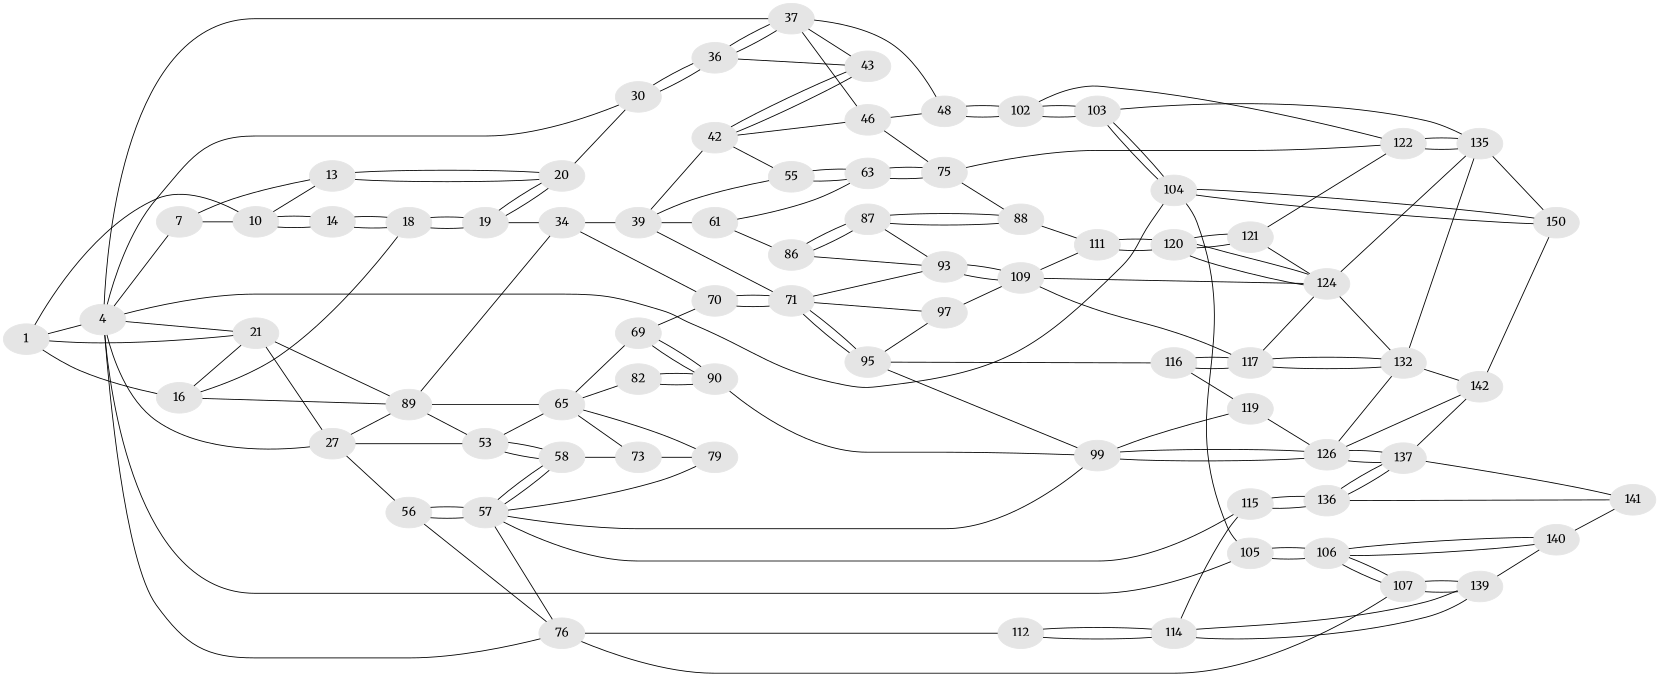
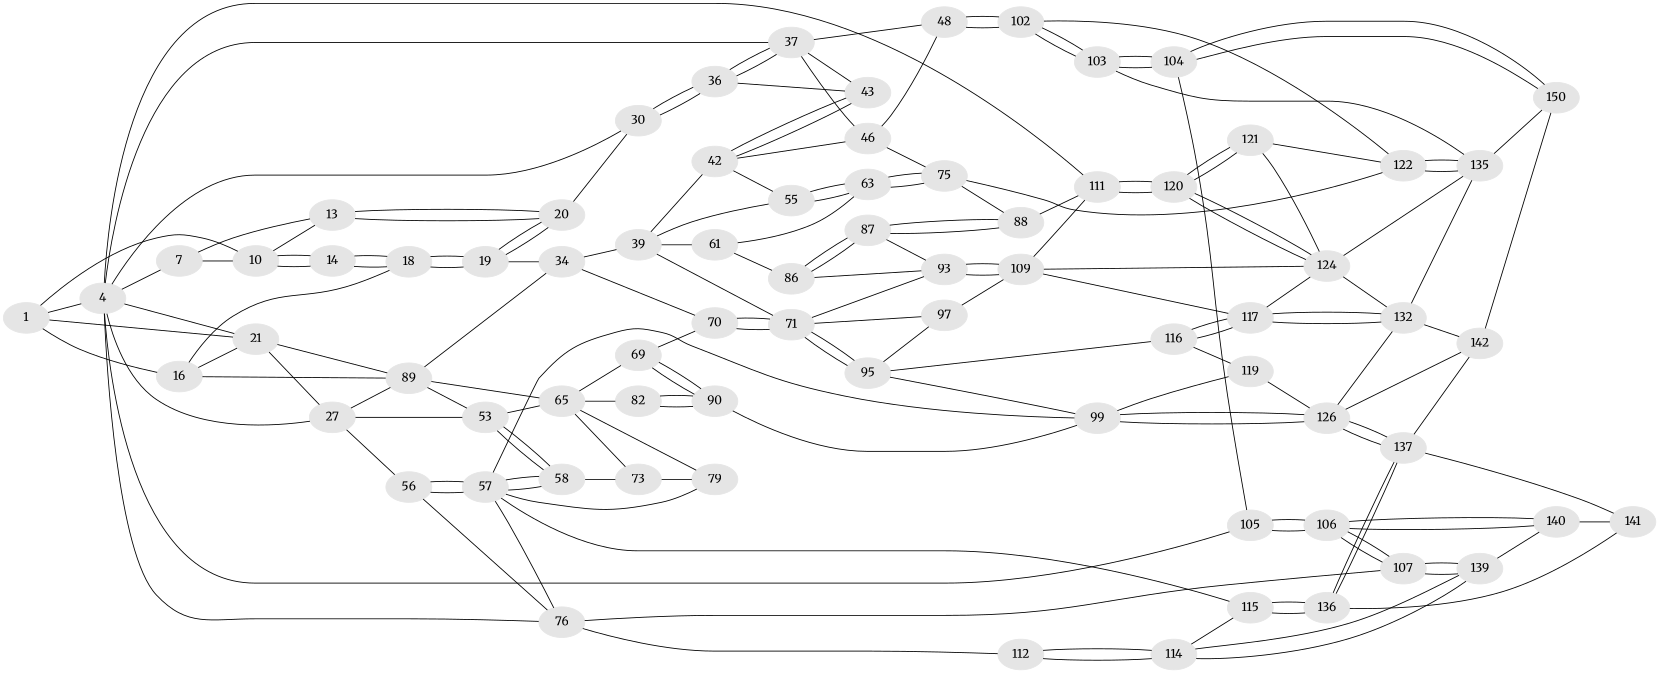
(656, 309) -> (519, 3)
